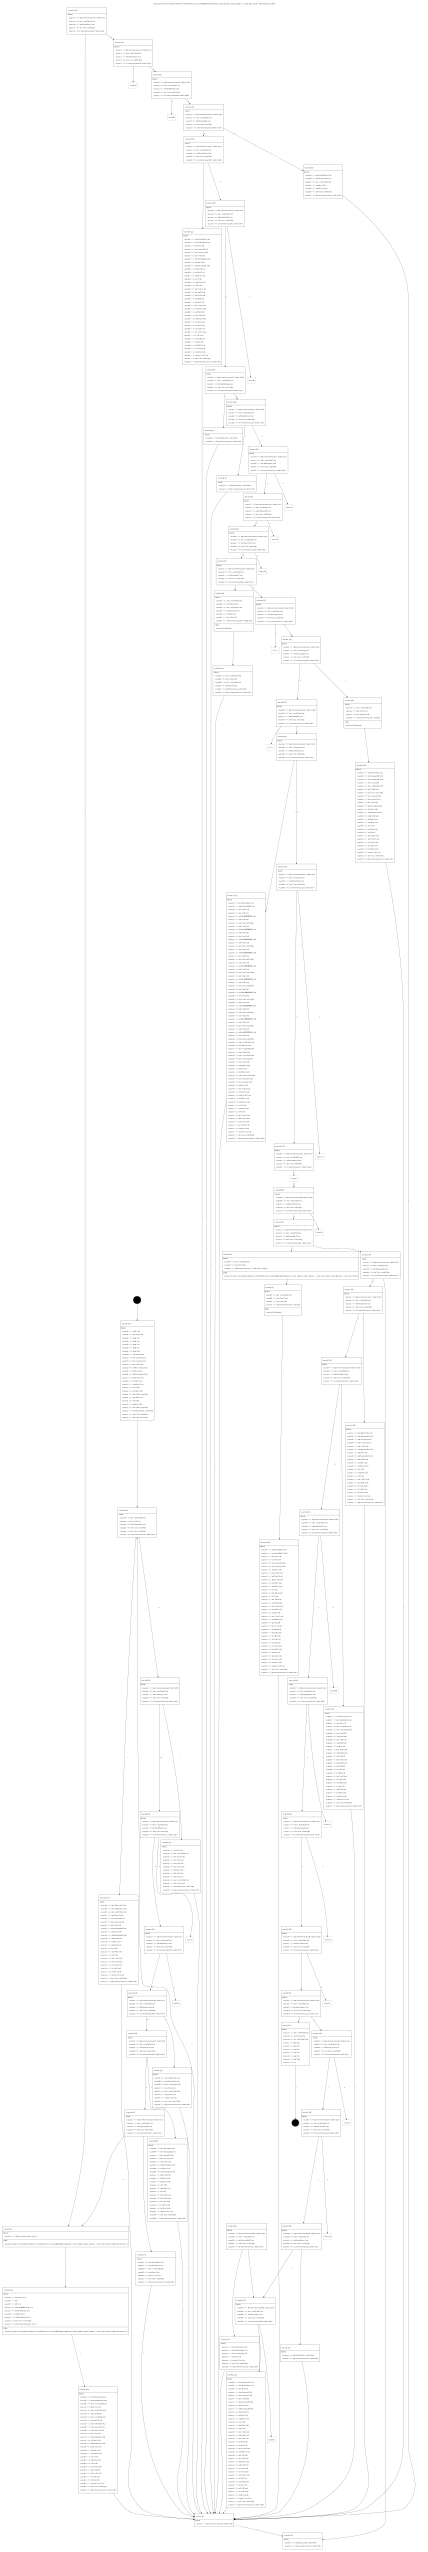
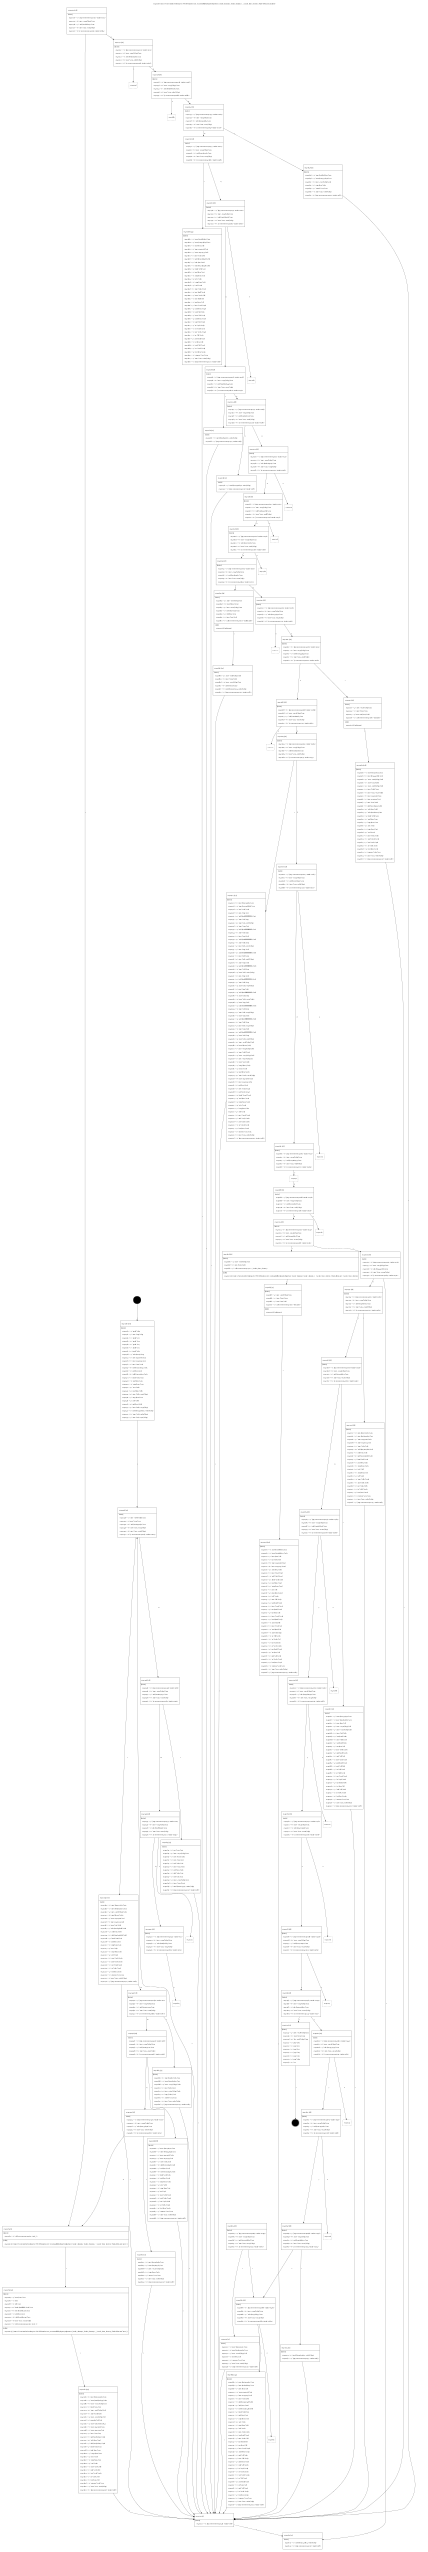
(155, 1971) -> (139, 1987)
